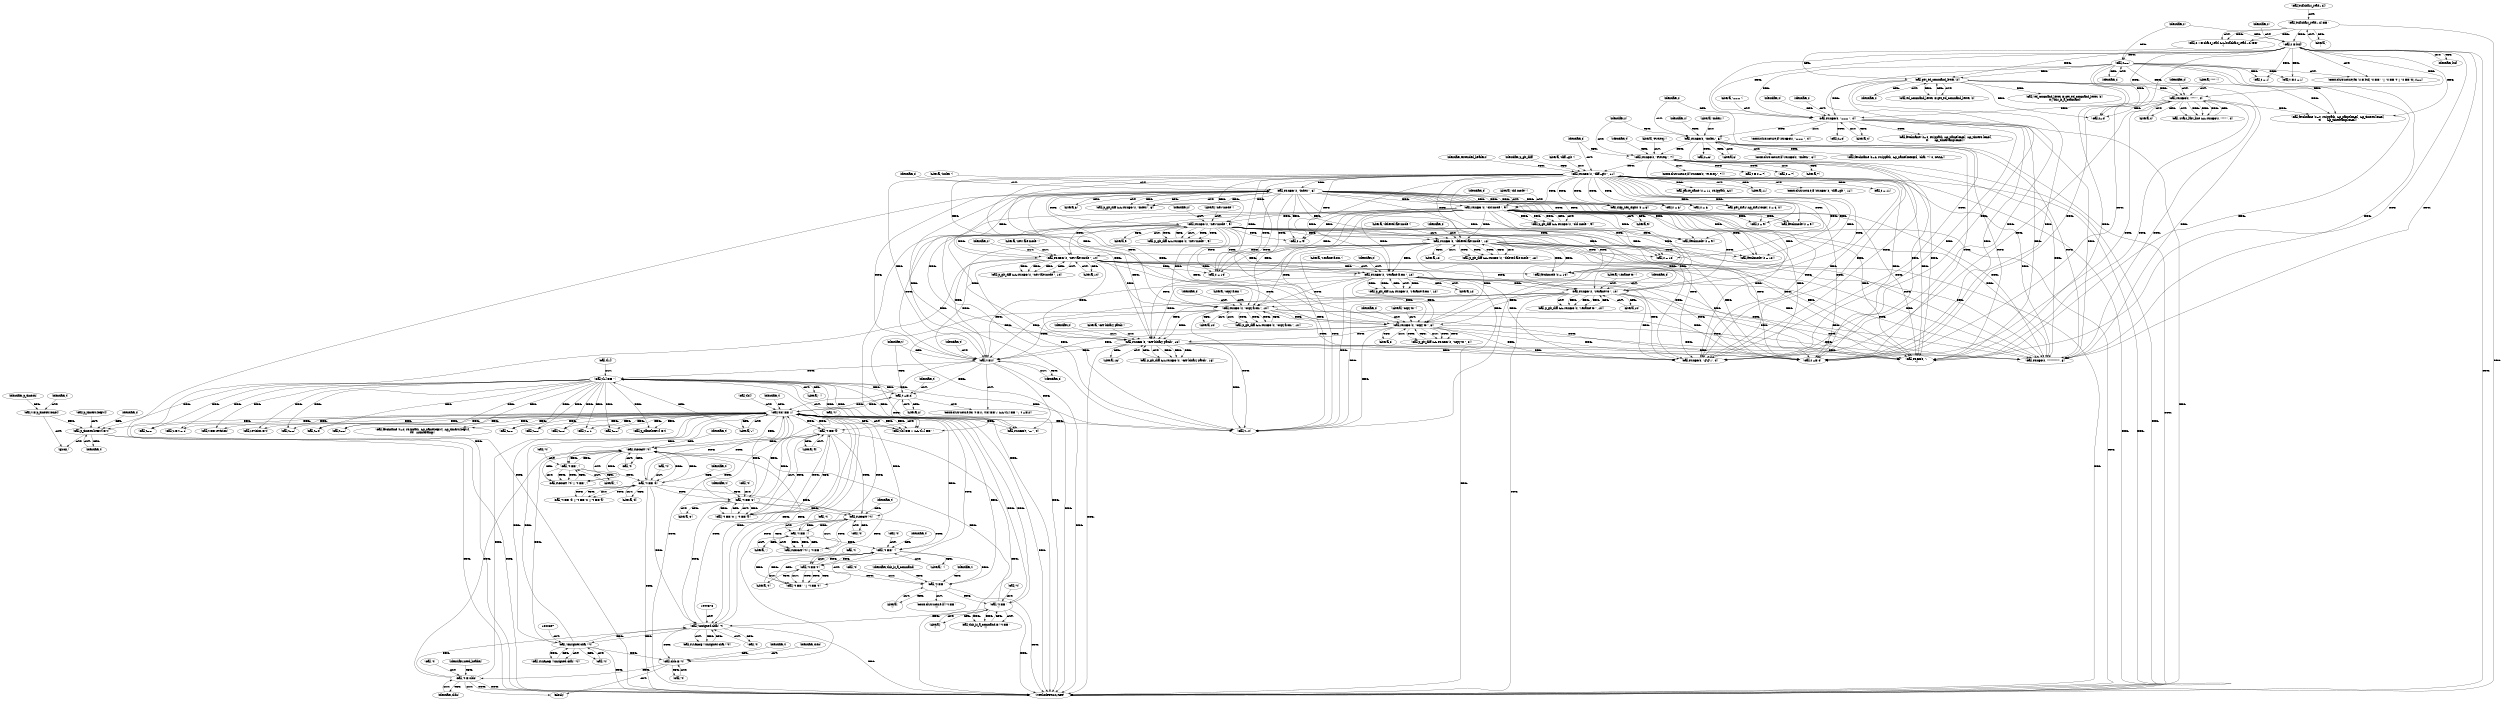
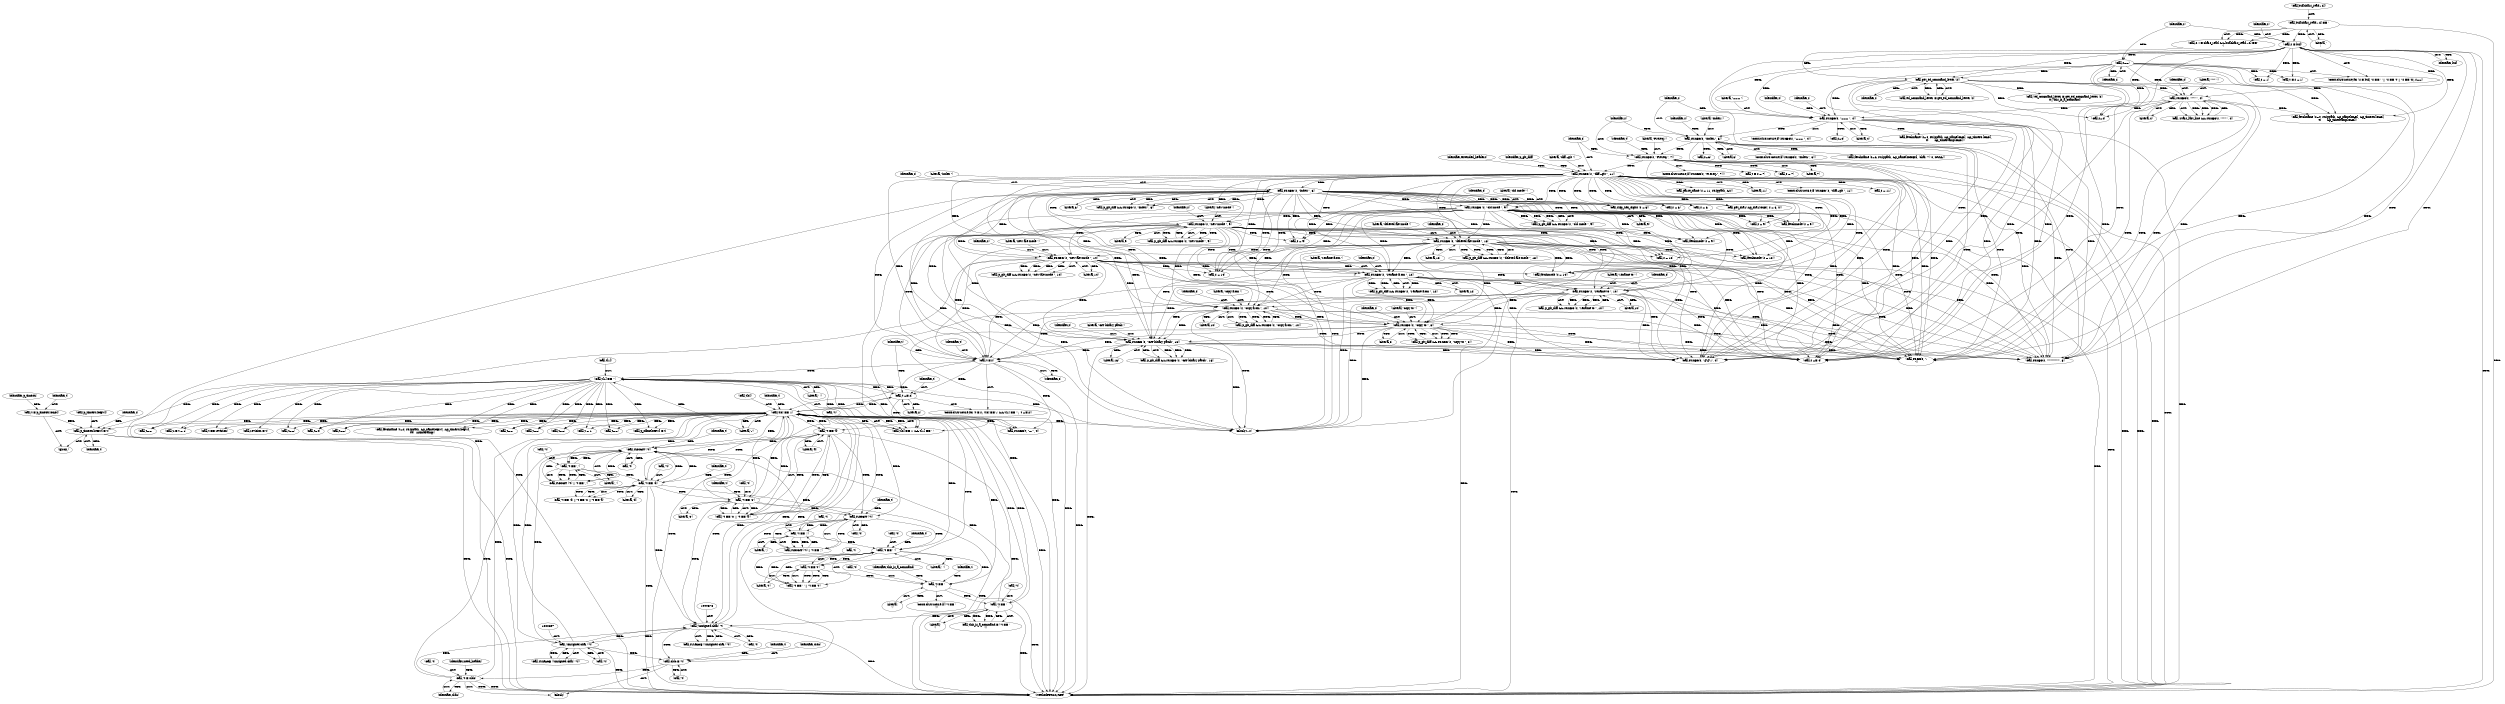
(441, 420) -> none
(1244, 431) -> (1244, 431)
(865, 511) -> (986, 582)
